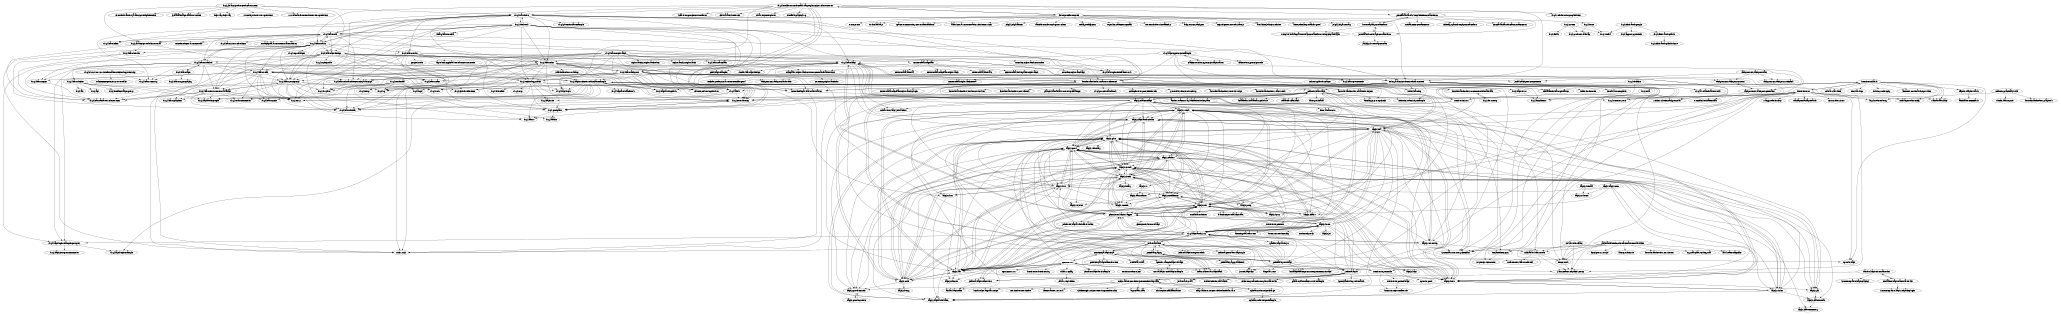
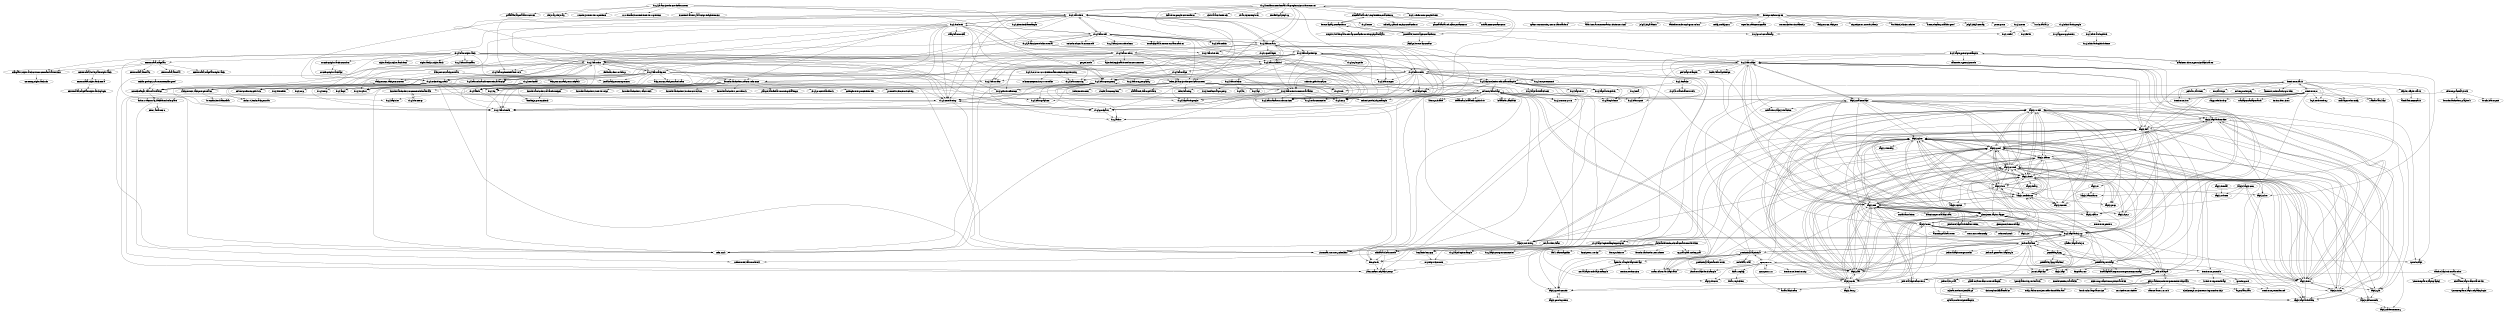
(1353, 82) -> (1544, 82)
(551, 120) -> none
(1228, 235) -> none
